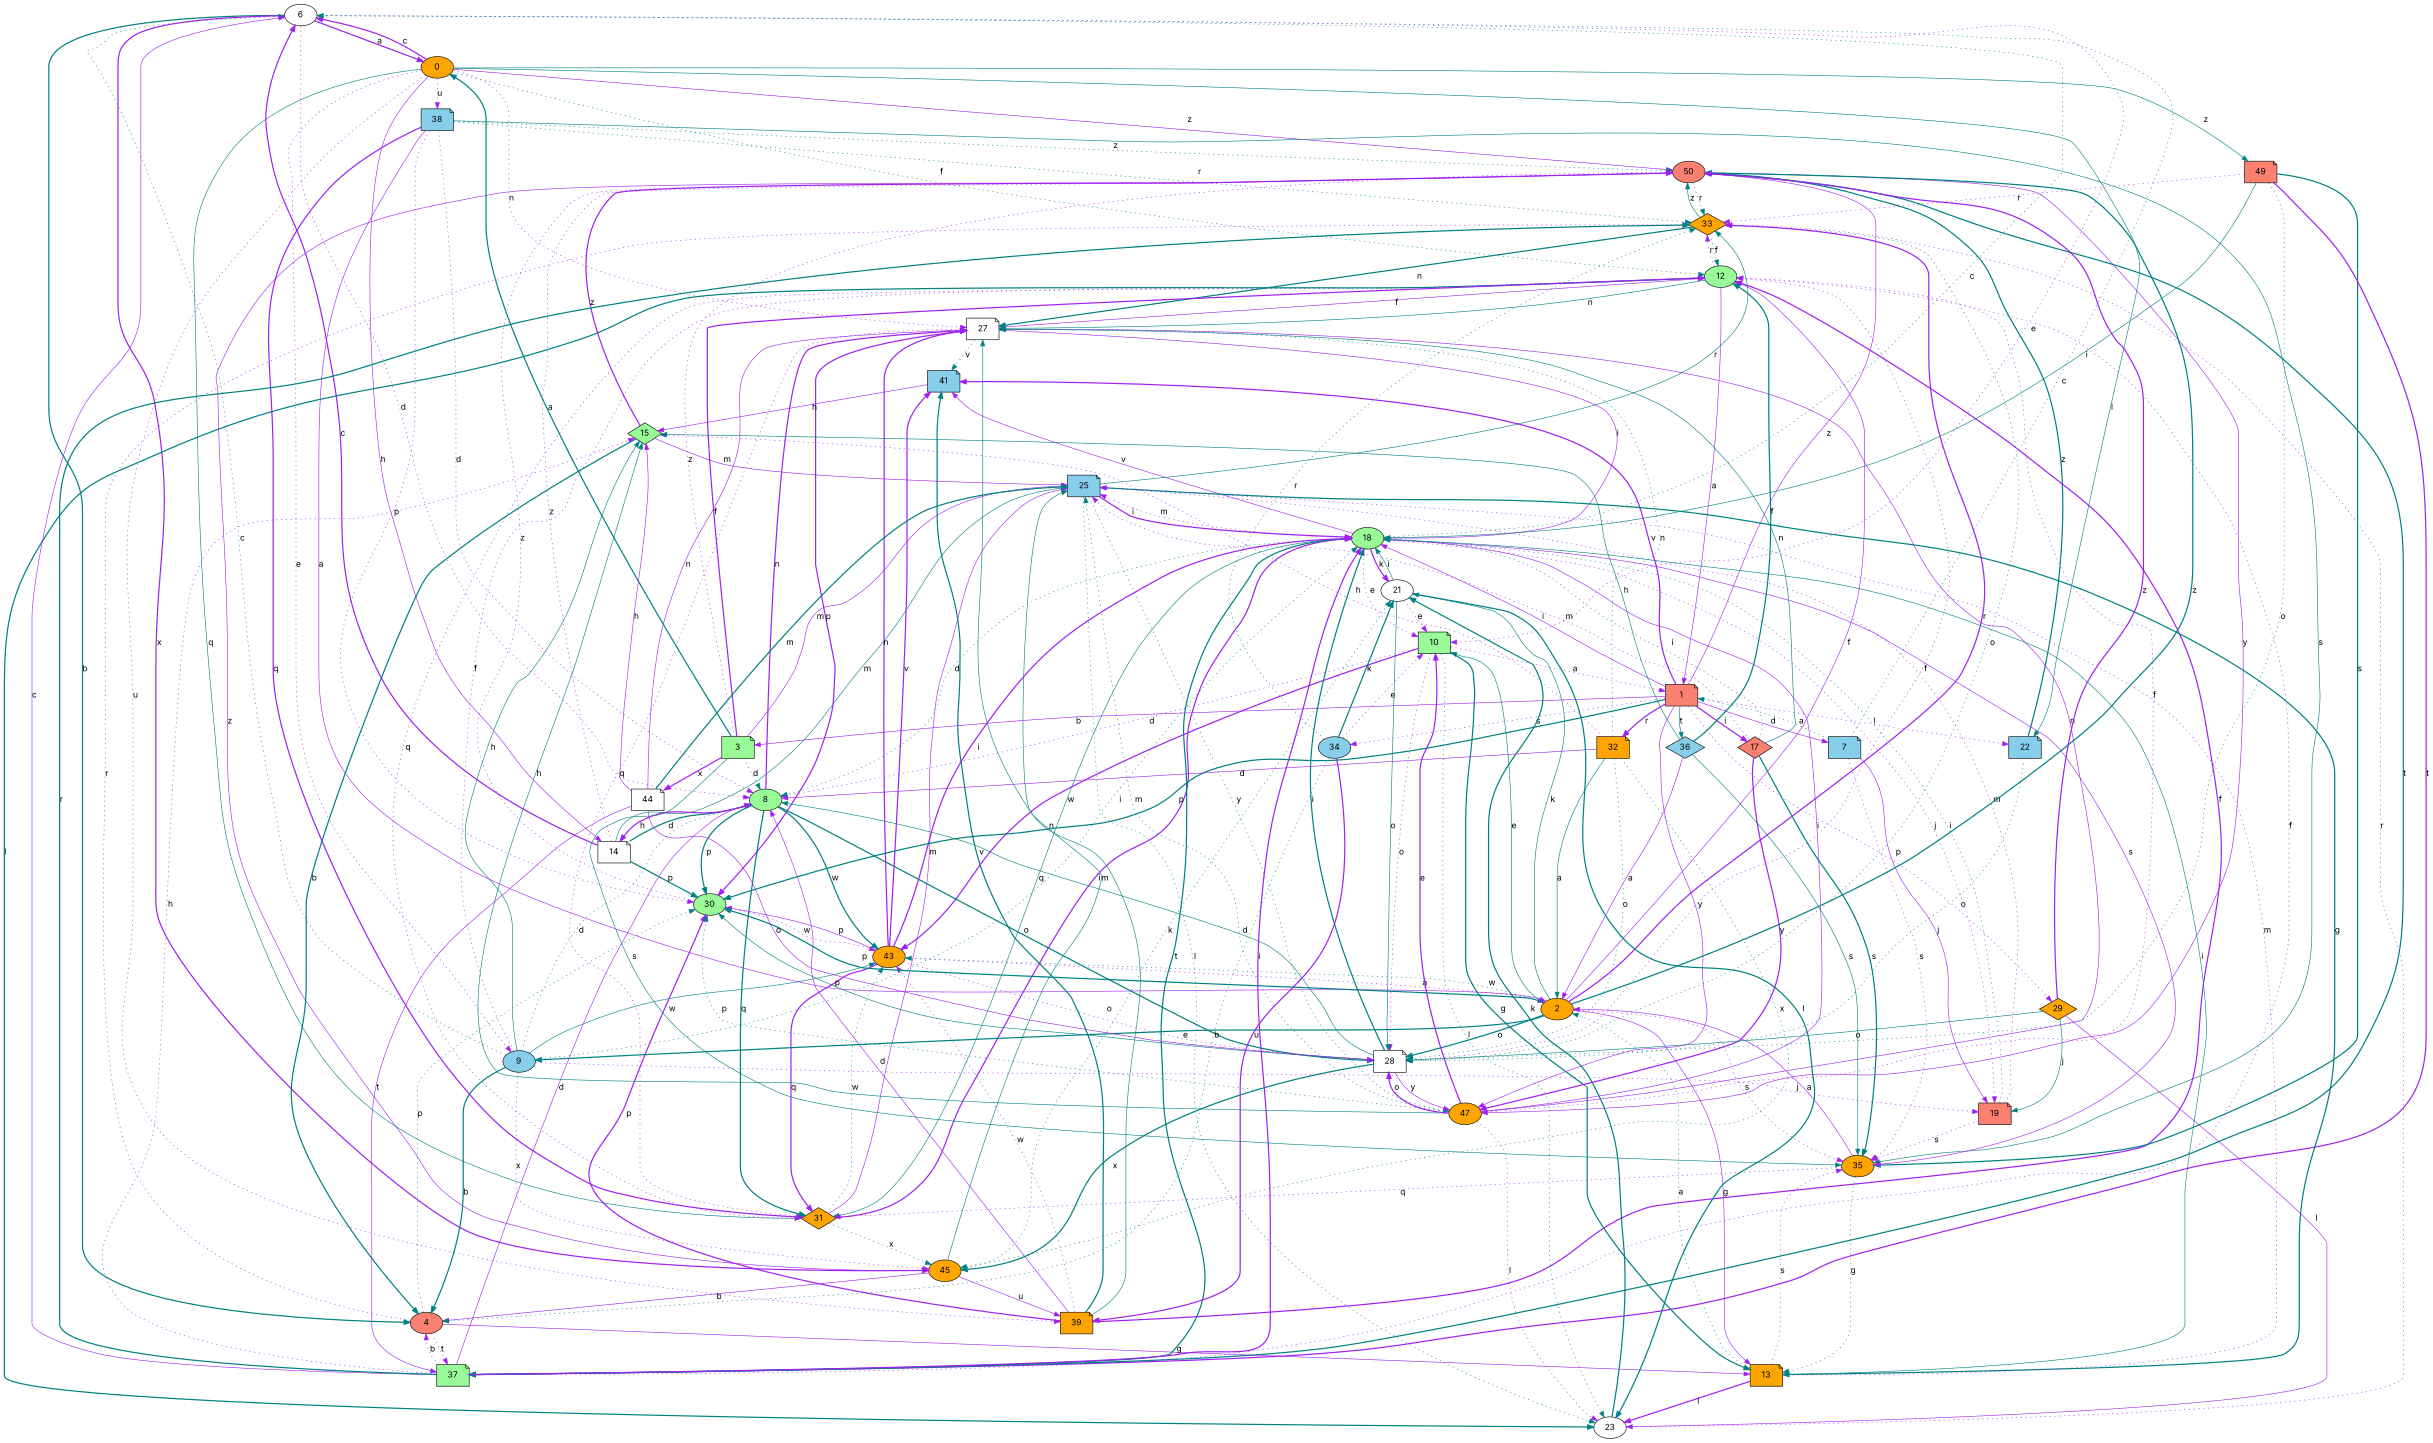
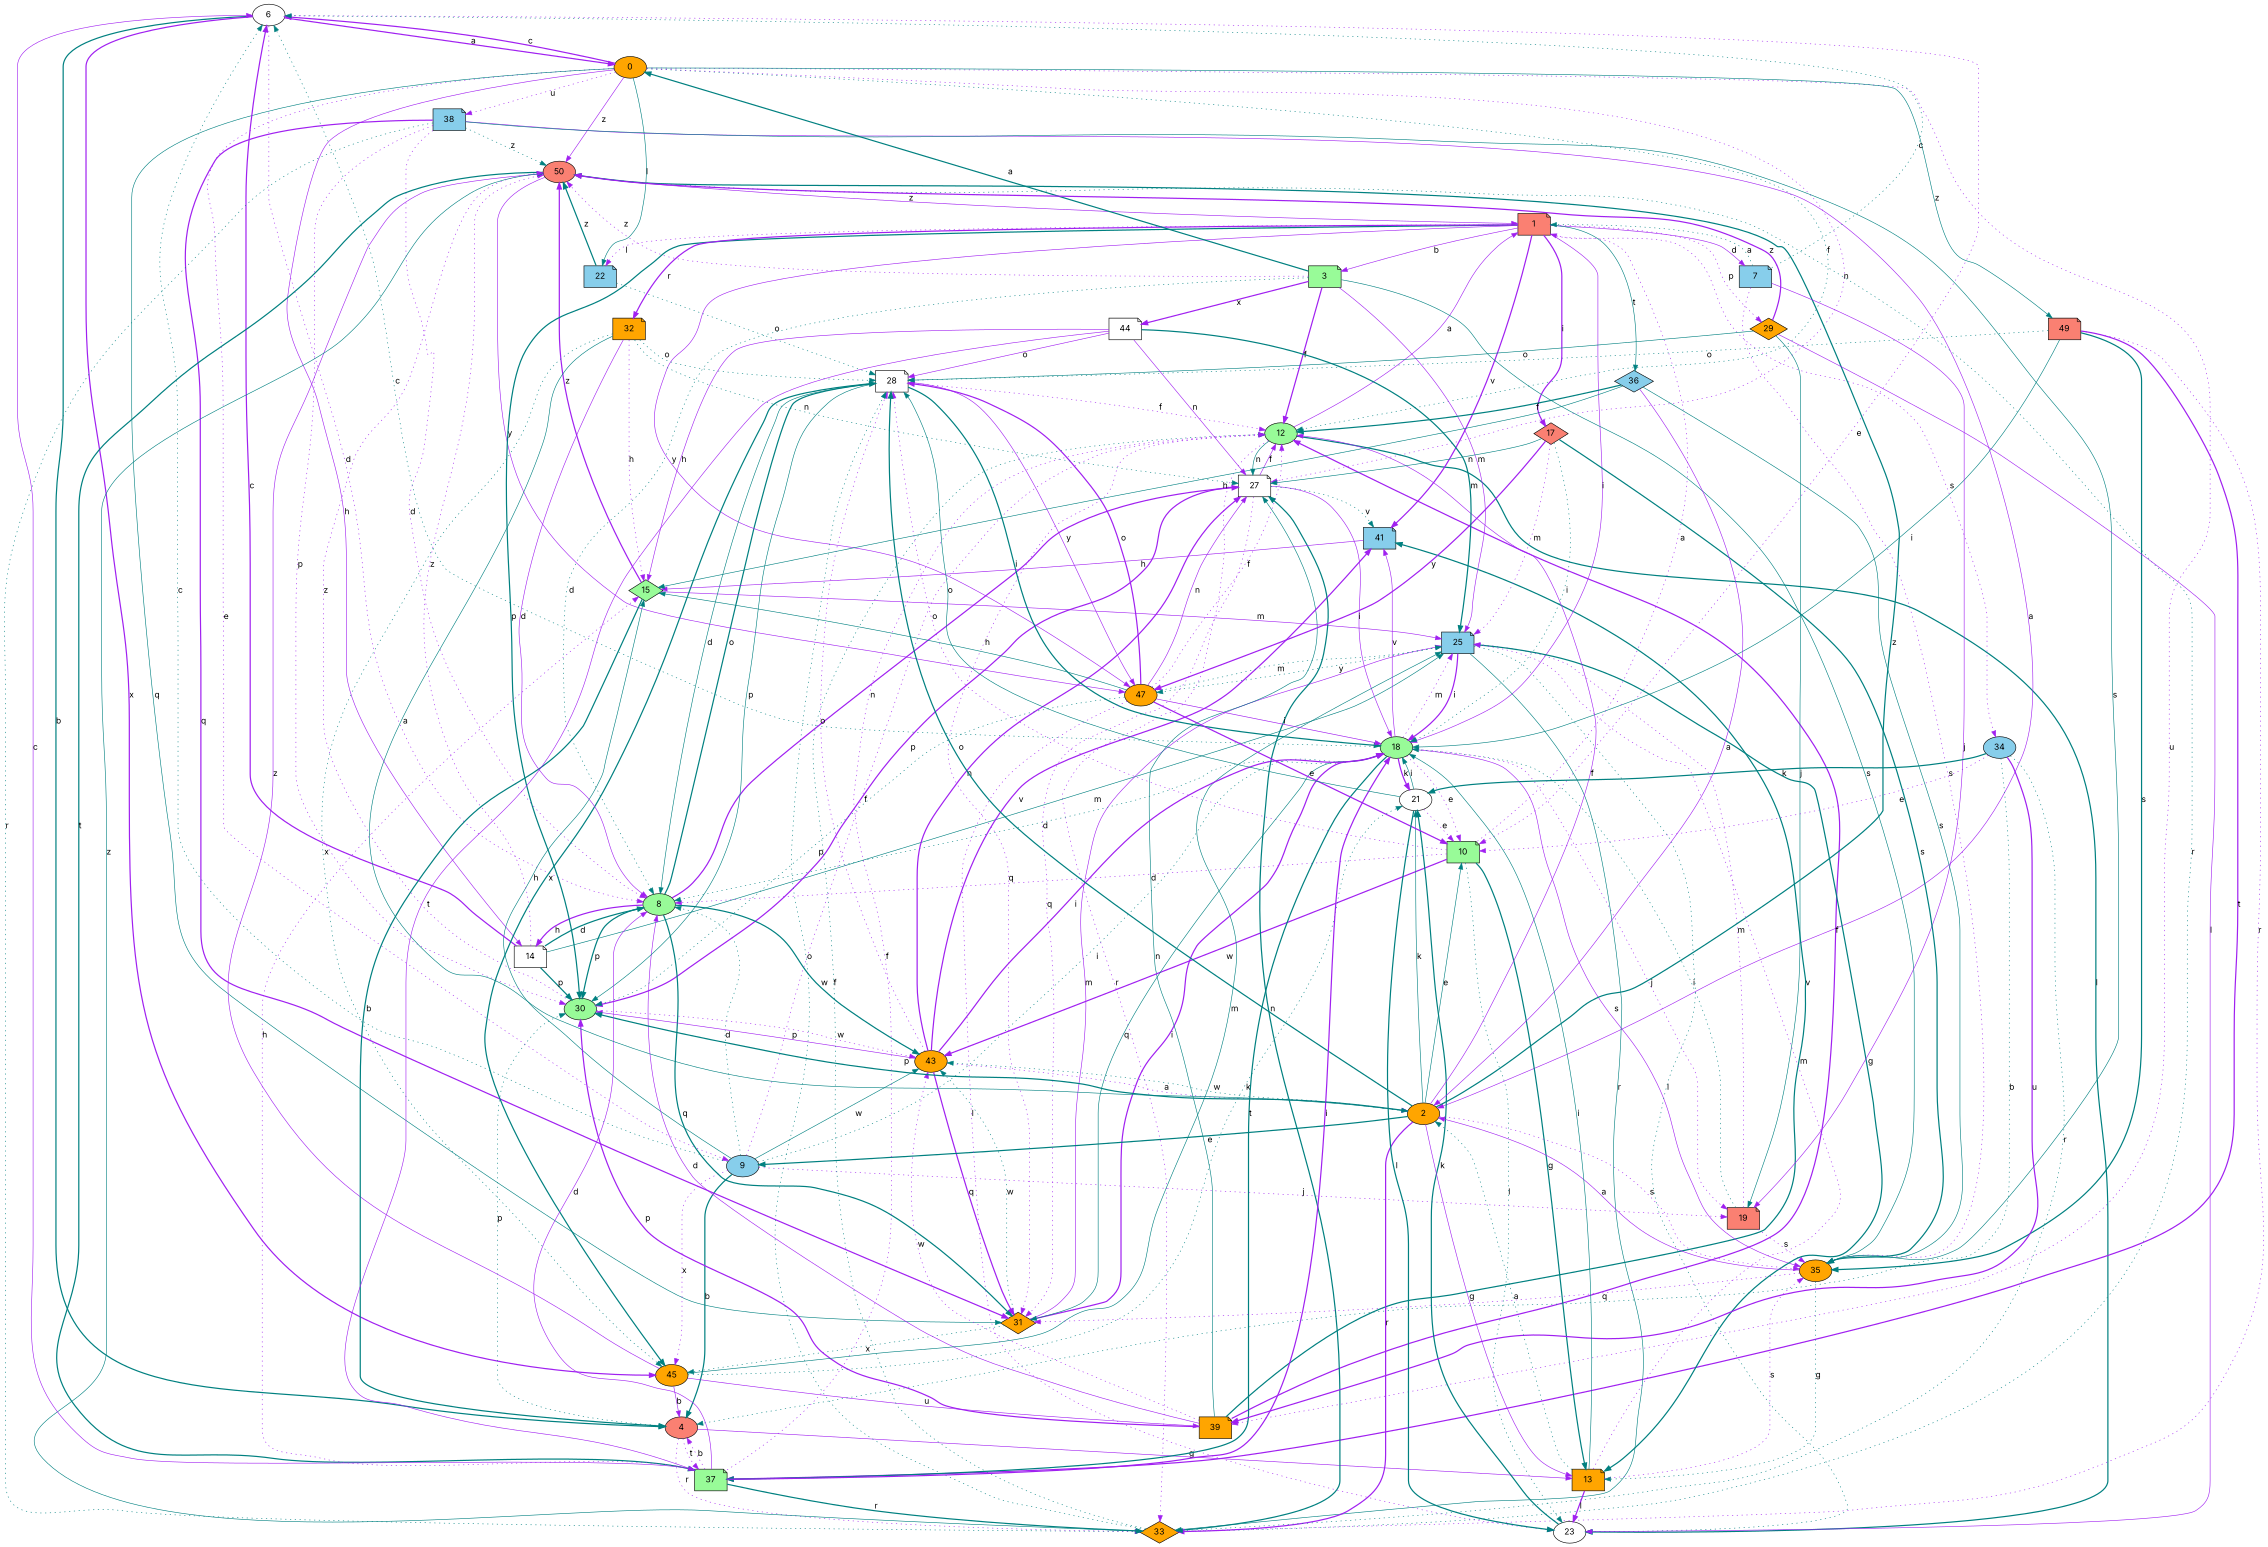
(1855, 386) -> (1043, 209)
(2403, 974) -> none
